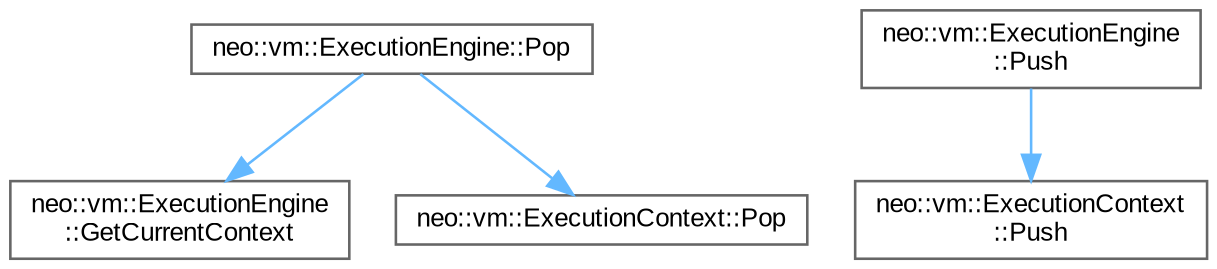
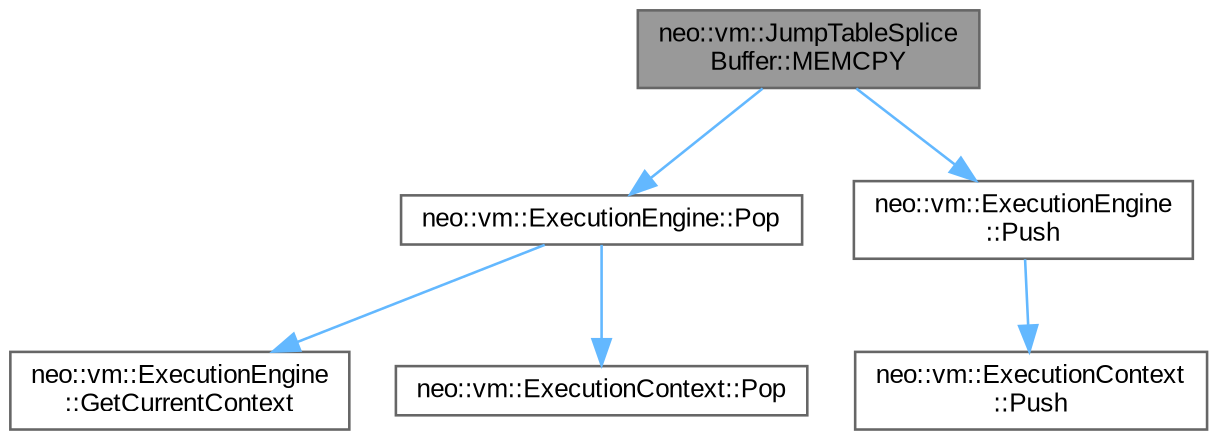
none -> (809, 49)
